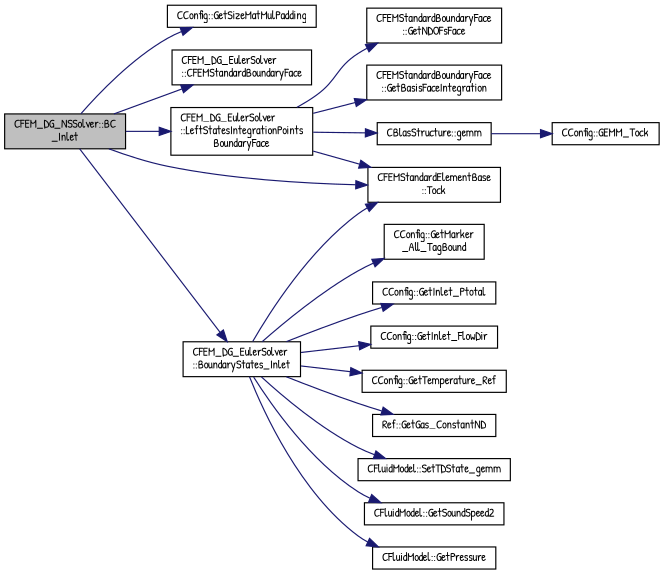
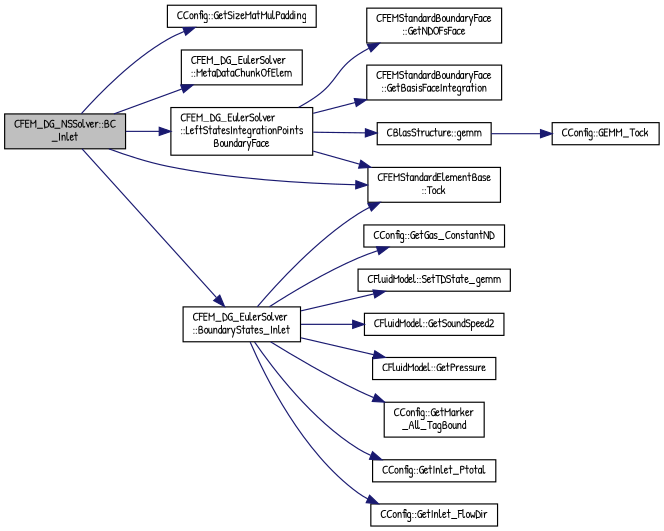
(242, 67) -> (242, 67)
(434, 381) -> none
(434, 425) -> (434, 236)
